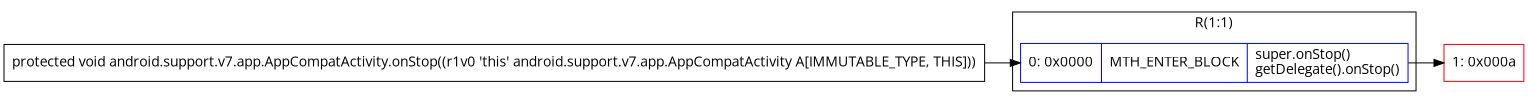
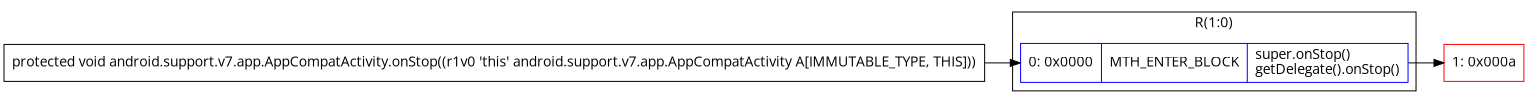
(1214, 23) -> (1214, 23)
